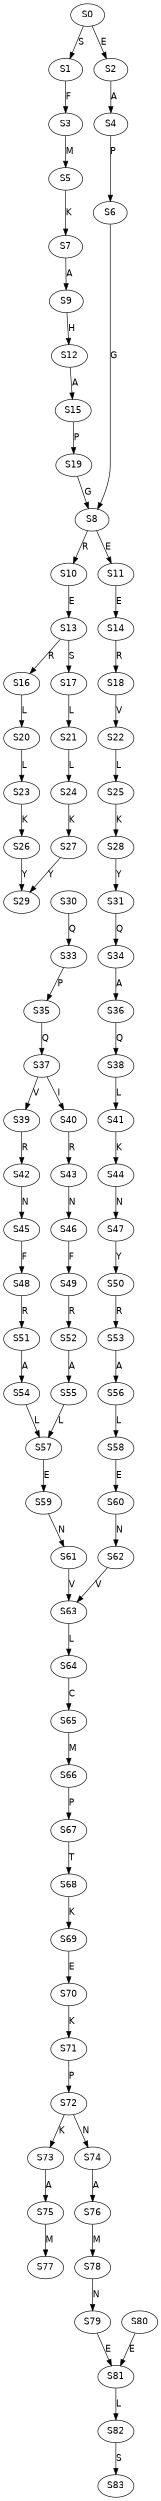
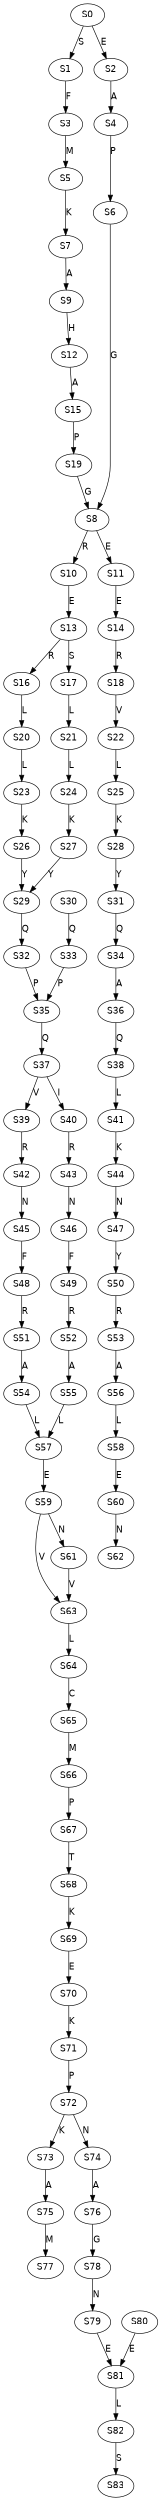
none -> (22, 957)
(94, 1582) -> (36, 1558)
(97, 2240) -> (97, 2240)
